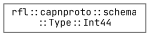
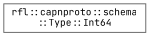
(75, 18) -> (75, 18)
